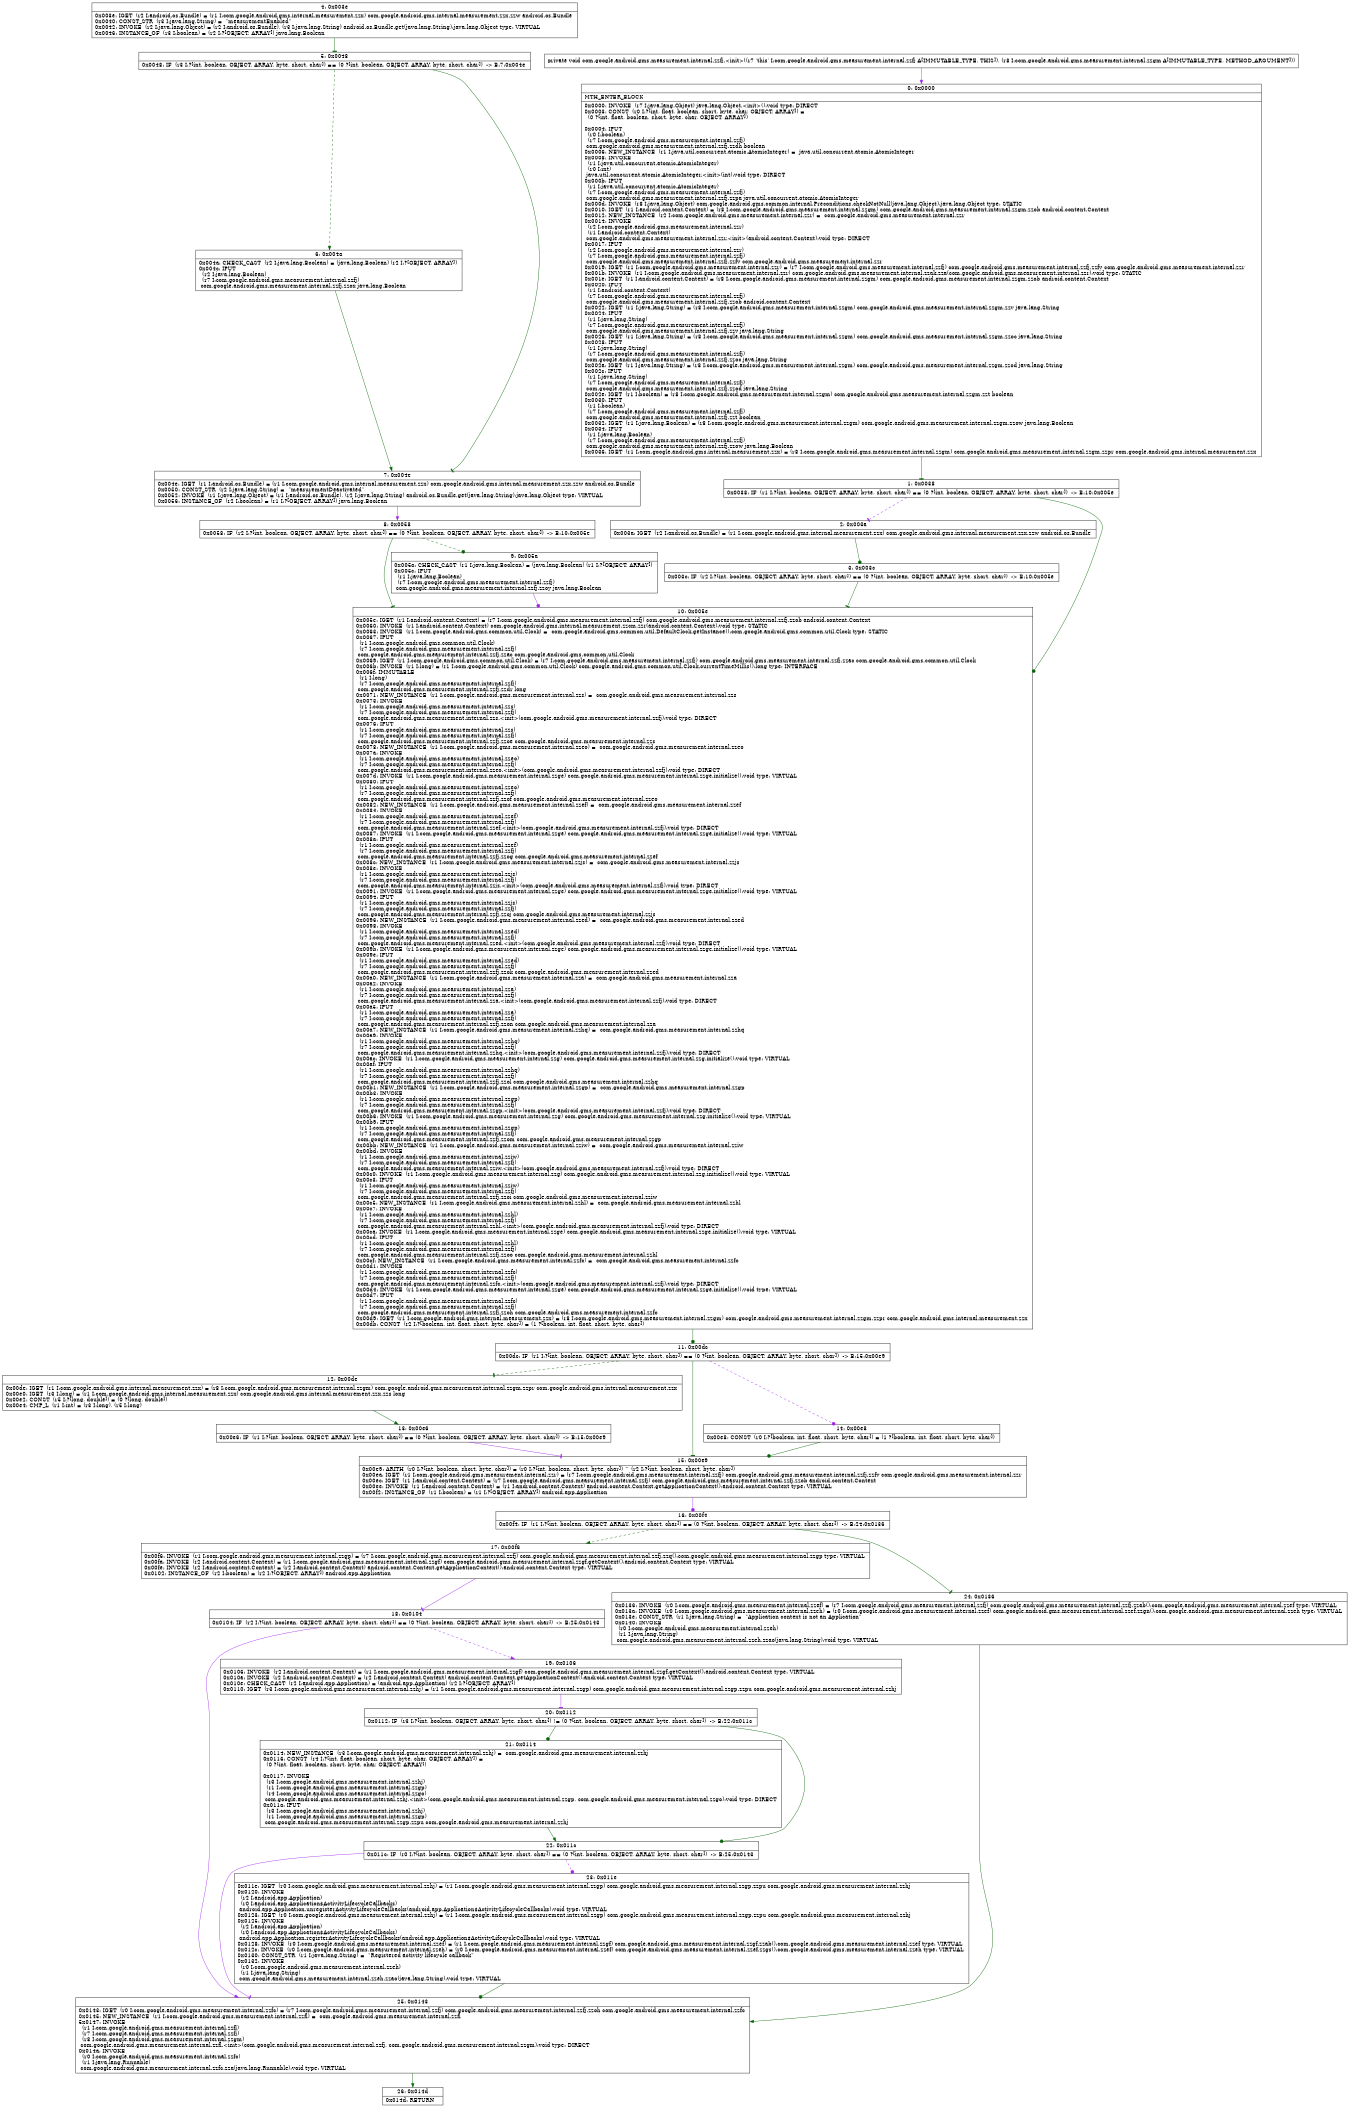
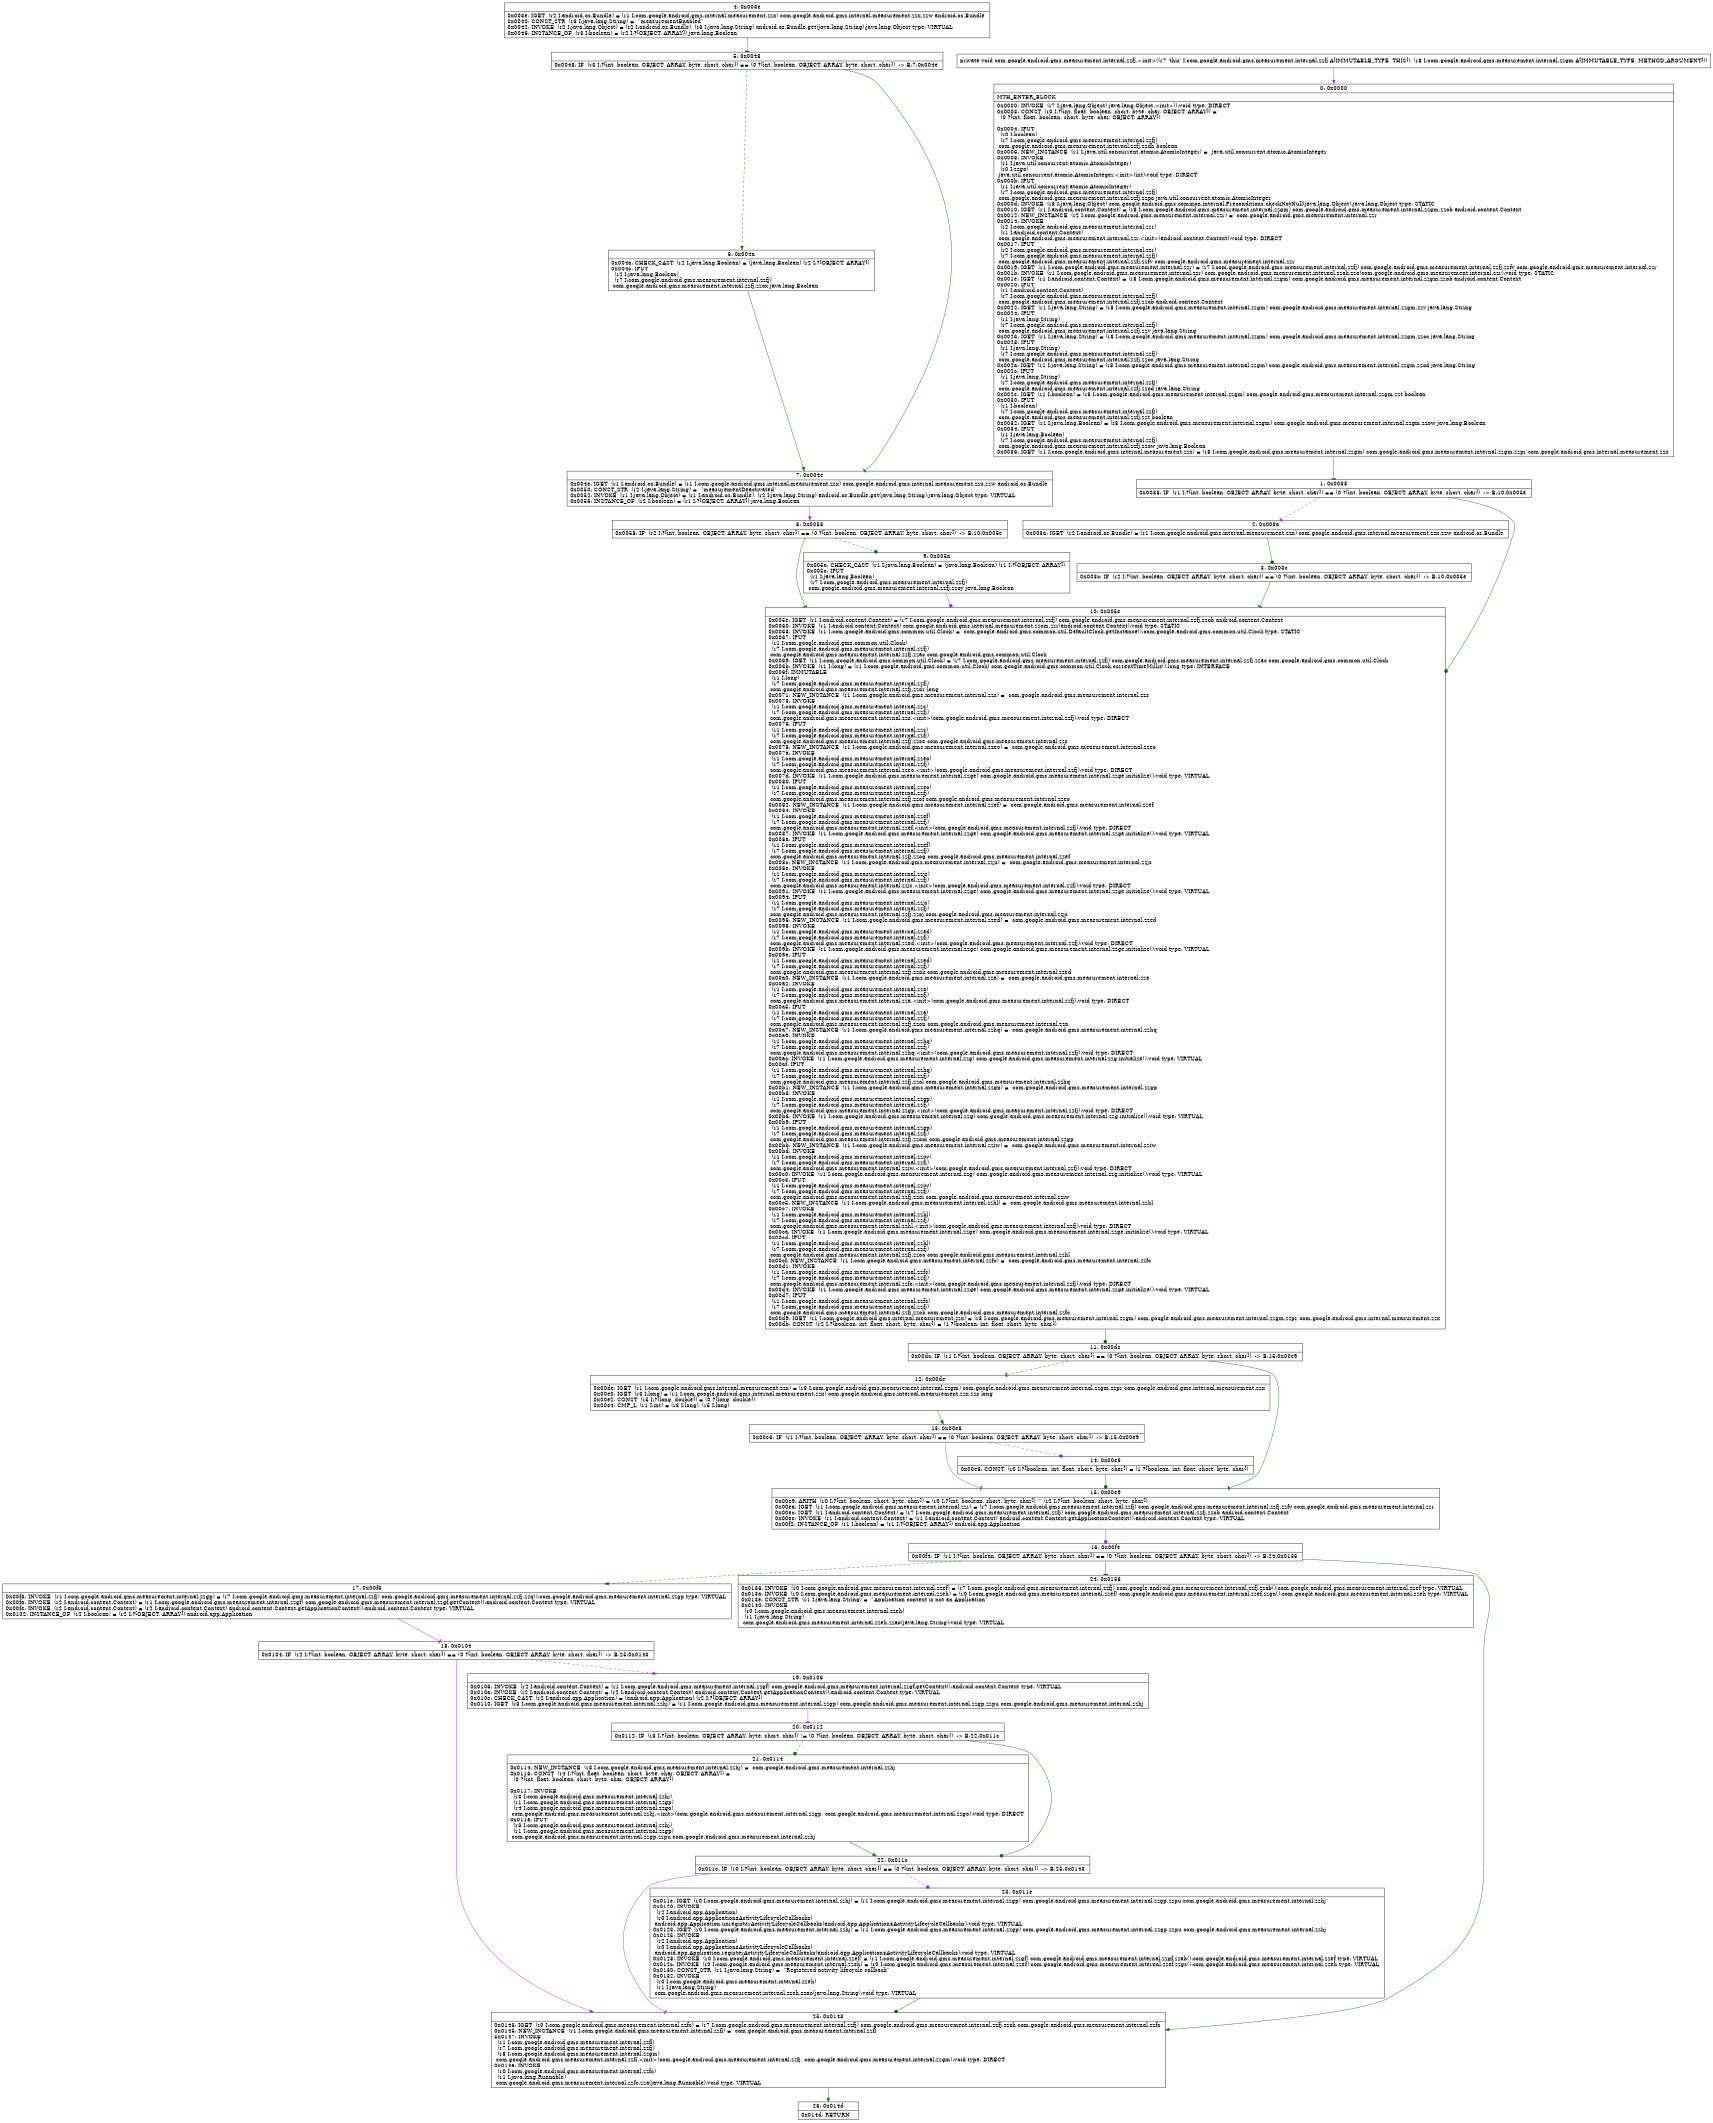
(598, 169) -> (1013, 169)
(771, 1392) -> (1025, 1449)
(552, 1732) -> (799, 1746)
(992, 1928) -> (1484, 1829)
